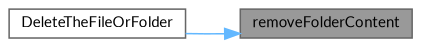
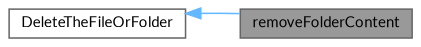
(205, 34) -> (220, 13)
